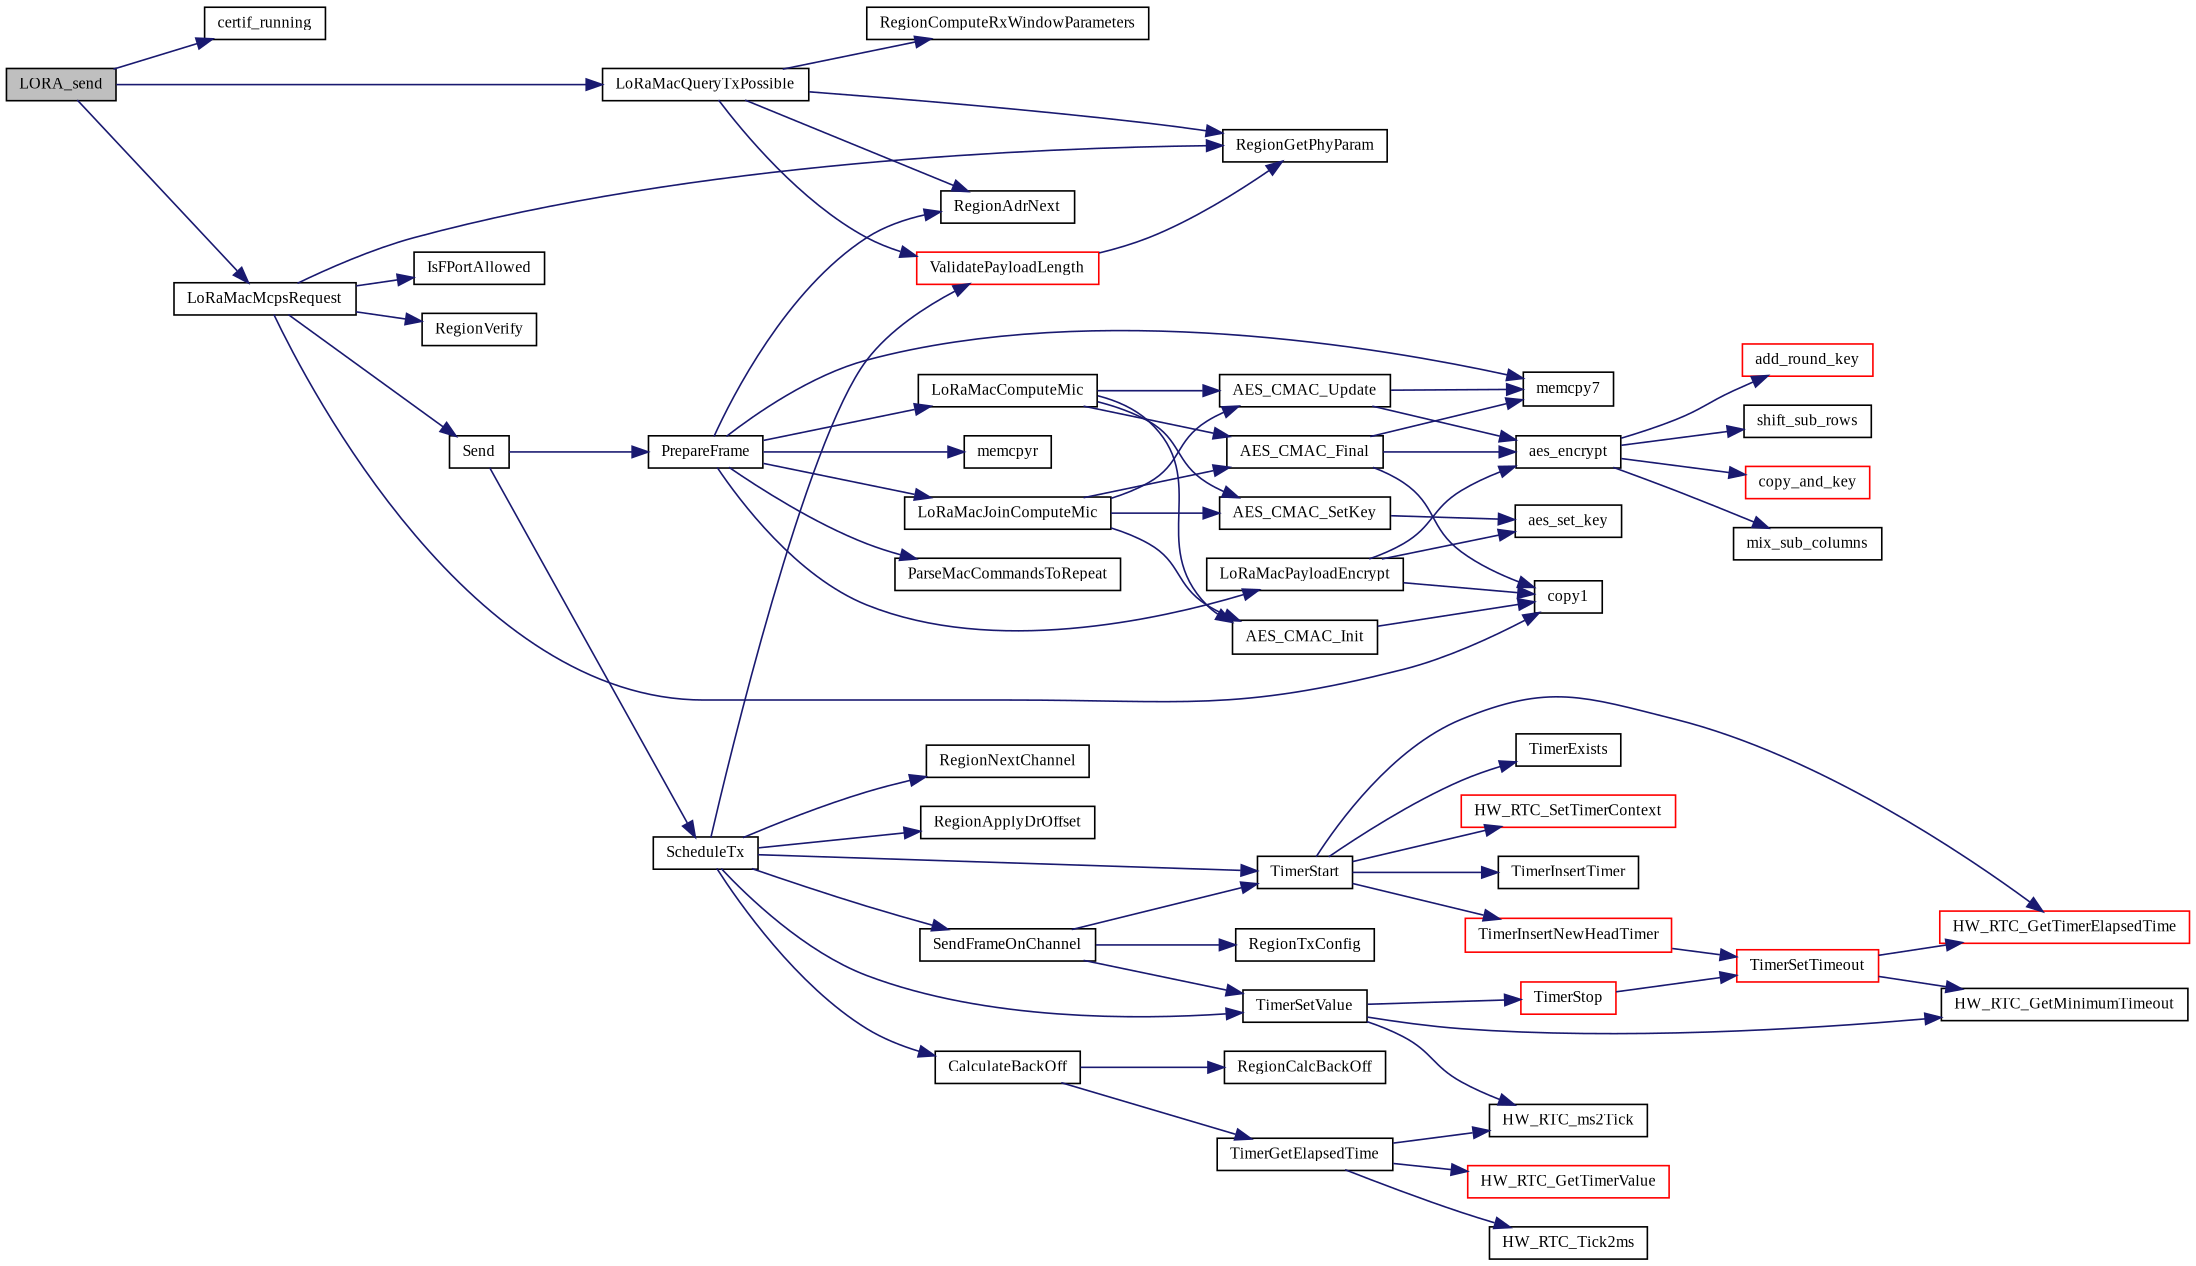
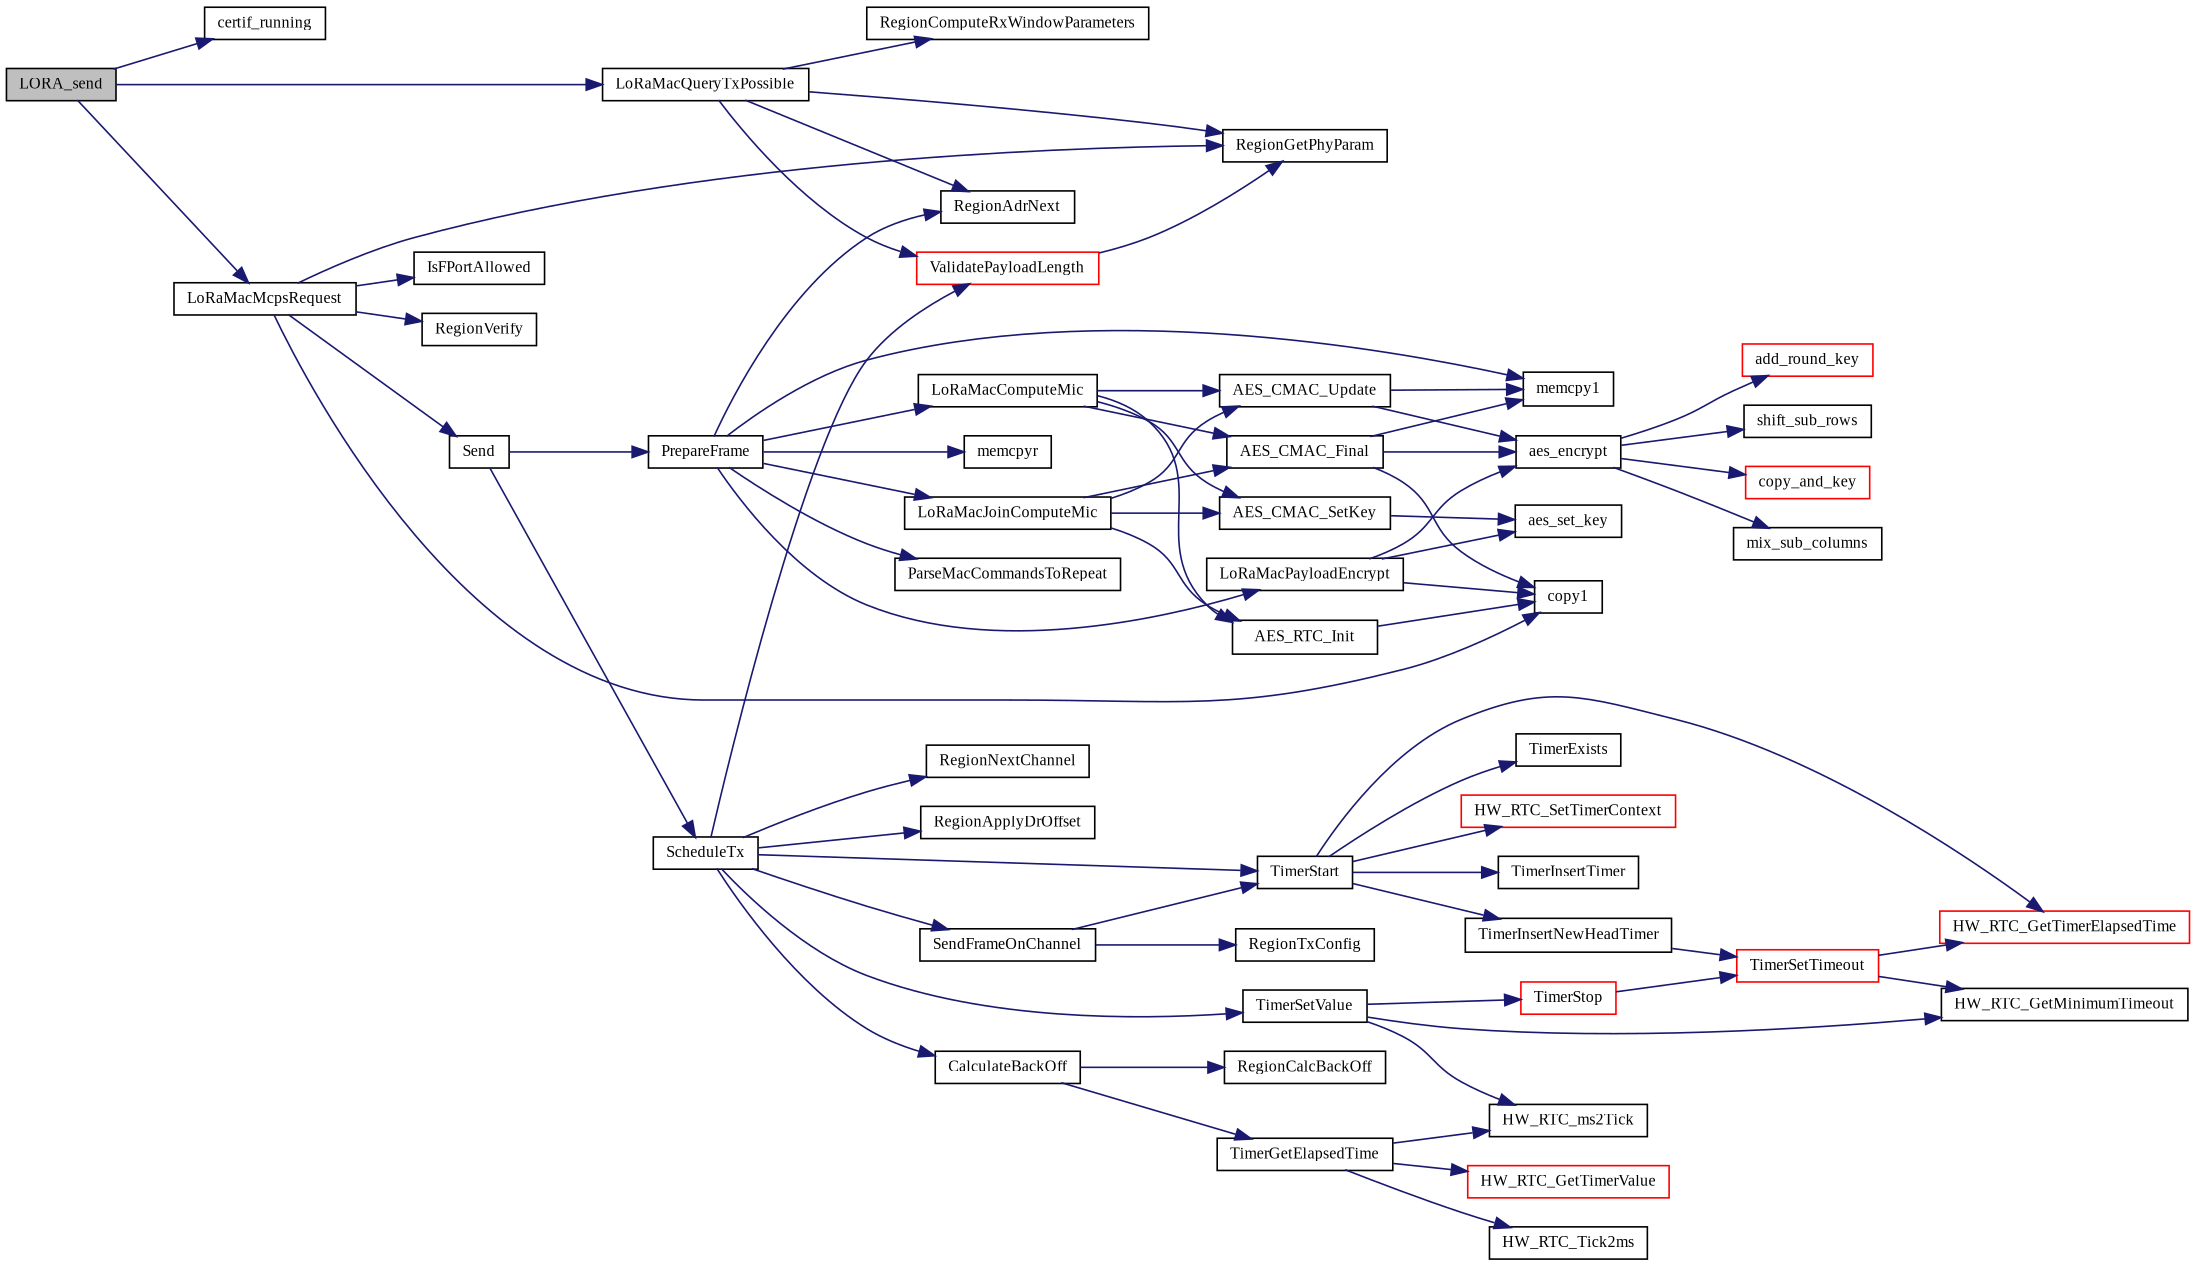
(1568, 389) -> (1568, 389)
(1305, 637) -> (1305, 637)
(1568, 935) -> (1568, 935)
(1155, 975) -> none
